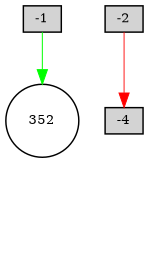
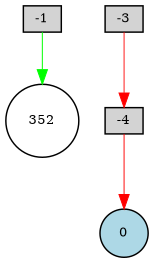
(124, 19) -> (124, 19)
none -> (124, 233)
